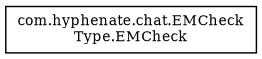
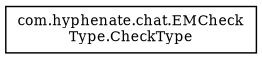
(131, 30) -> (131, 30)
